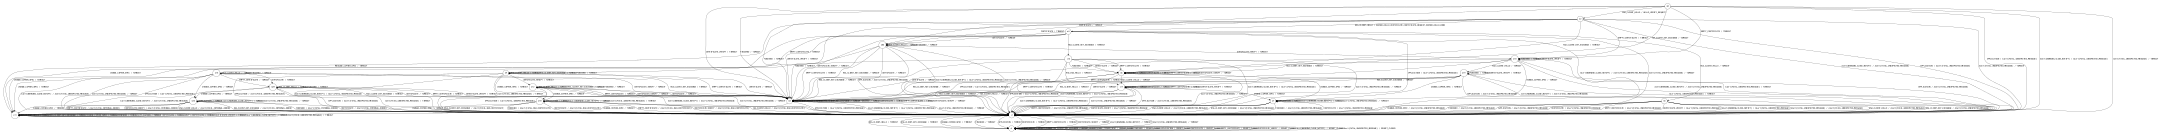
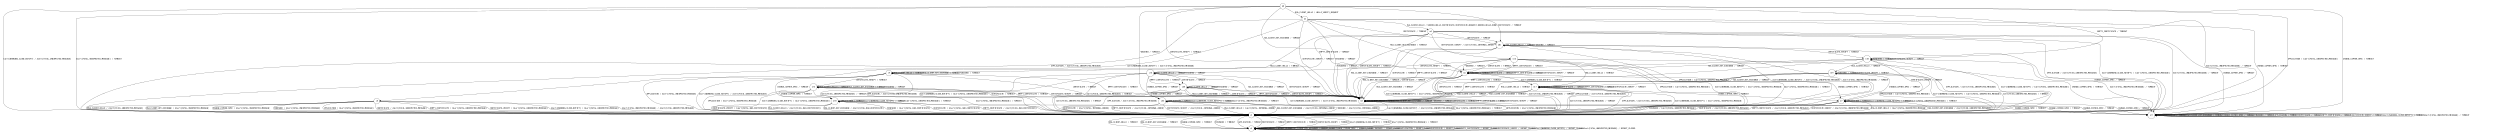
none -> (2183, 11)
(1087, 45) -> (1468, 45)
(1594, 54) -> none
(351, 66) -> (2272, 66)
none -> (1333, 69)
(1079, 73) -> (1600, 73)
(1136, 80) -> (1541, 80)
(1542, 80) -> (1927, 80)
none -> (1996, 103)
